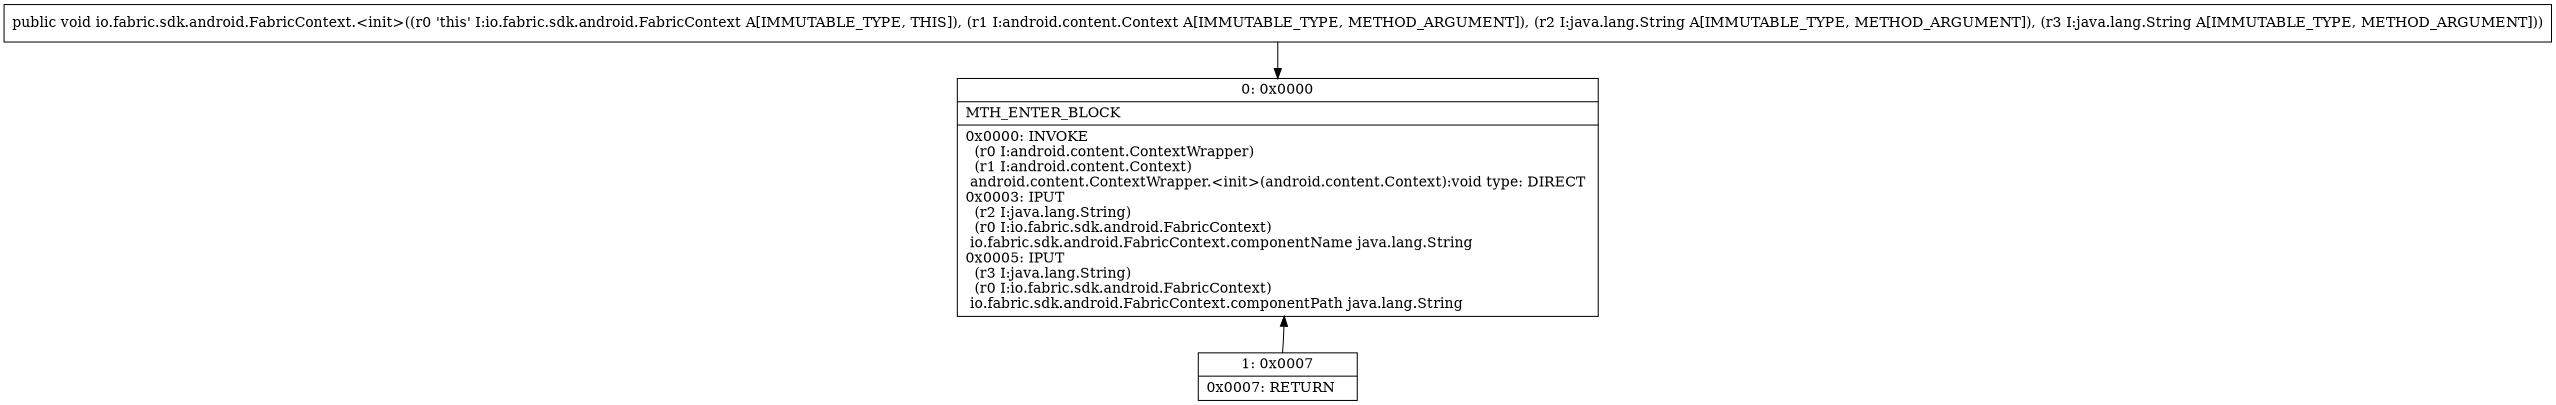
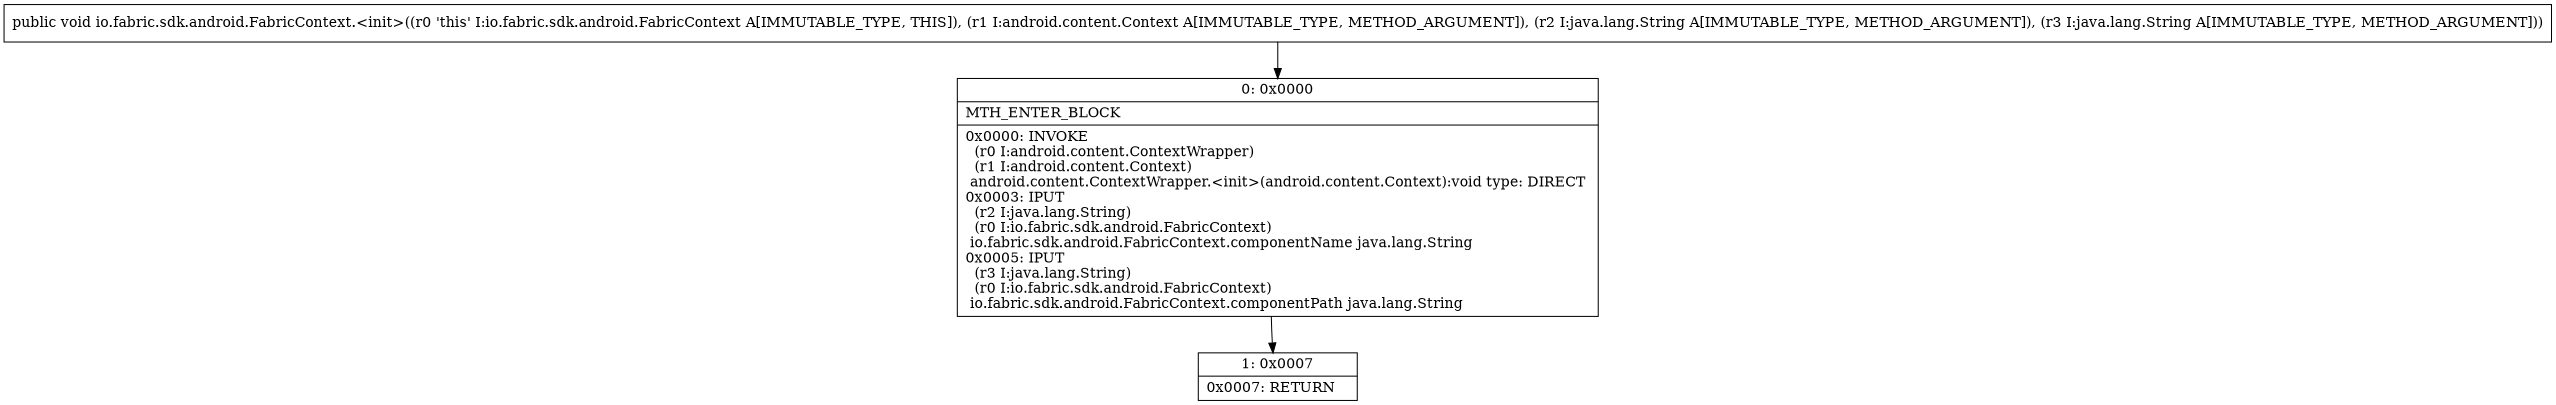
(1283, 340) -> (1272, 329)
